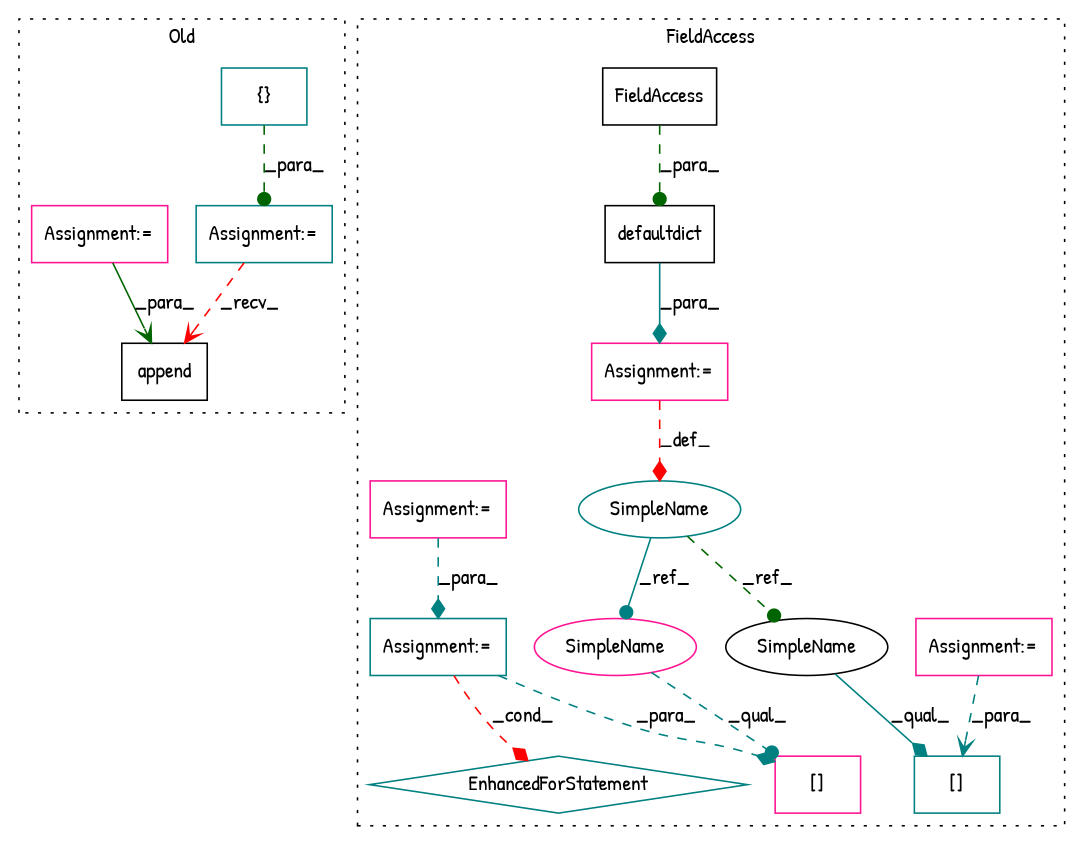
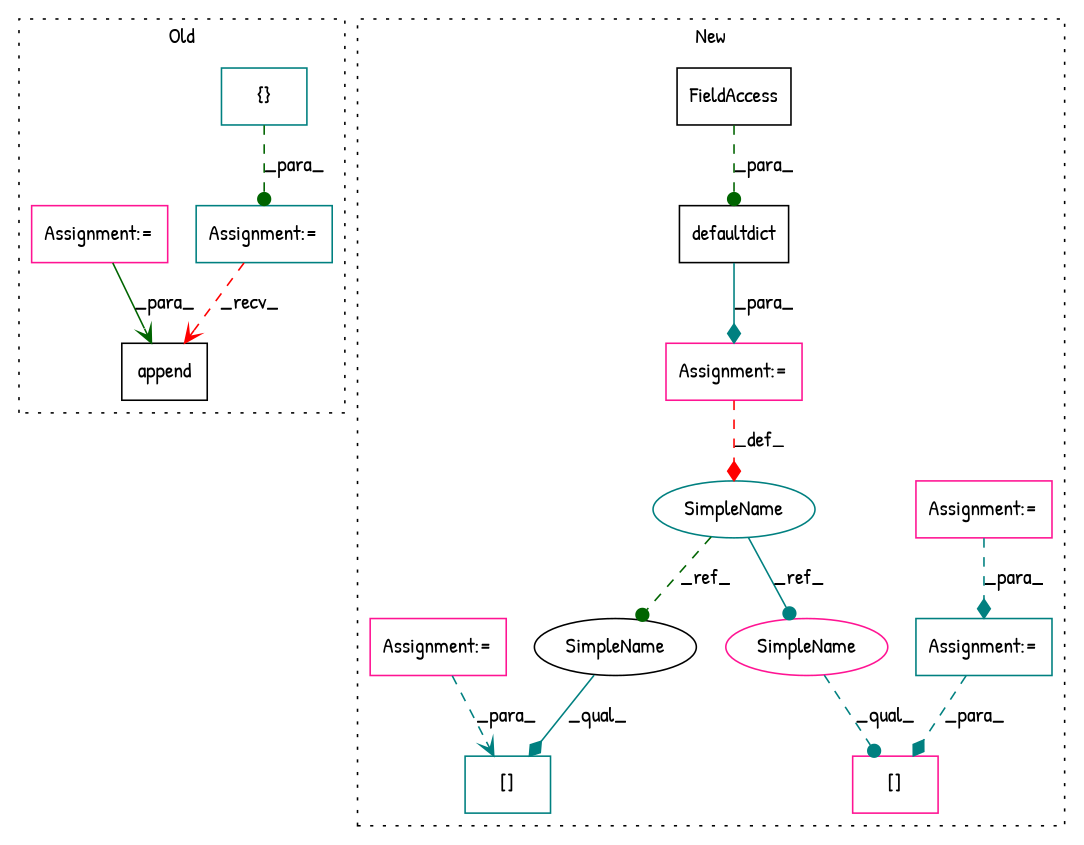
(711, 37) -> (711, 37)
(558, 785) -> none
